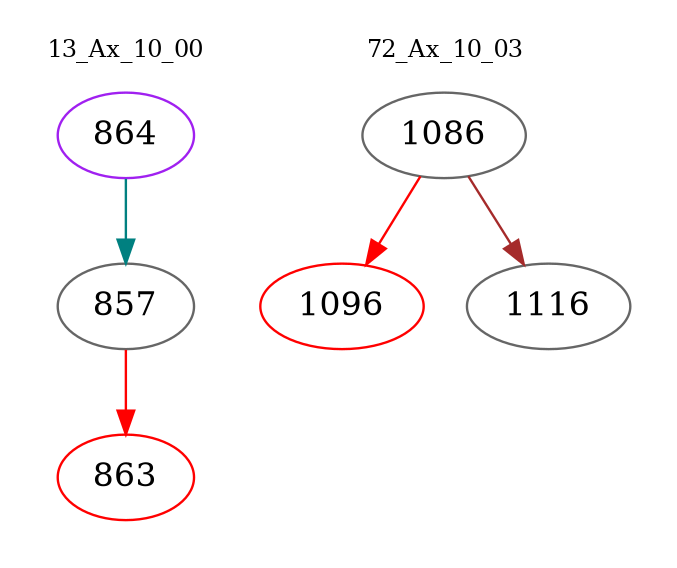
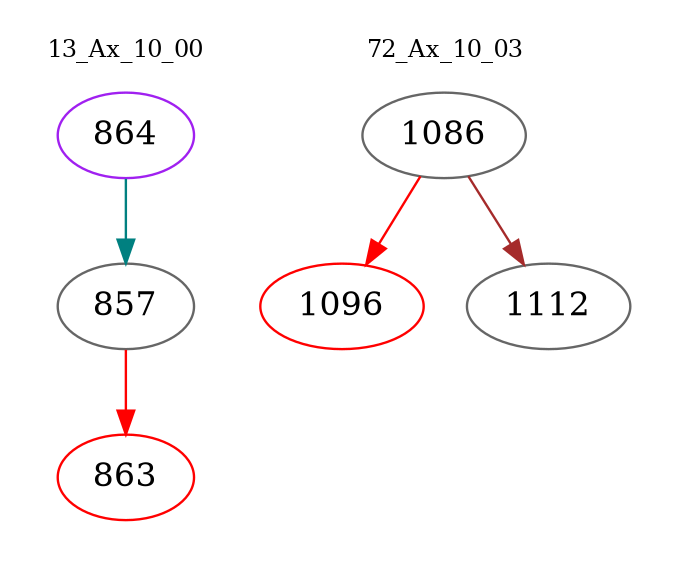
(549, 306) -> (549, 306)
